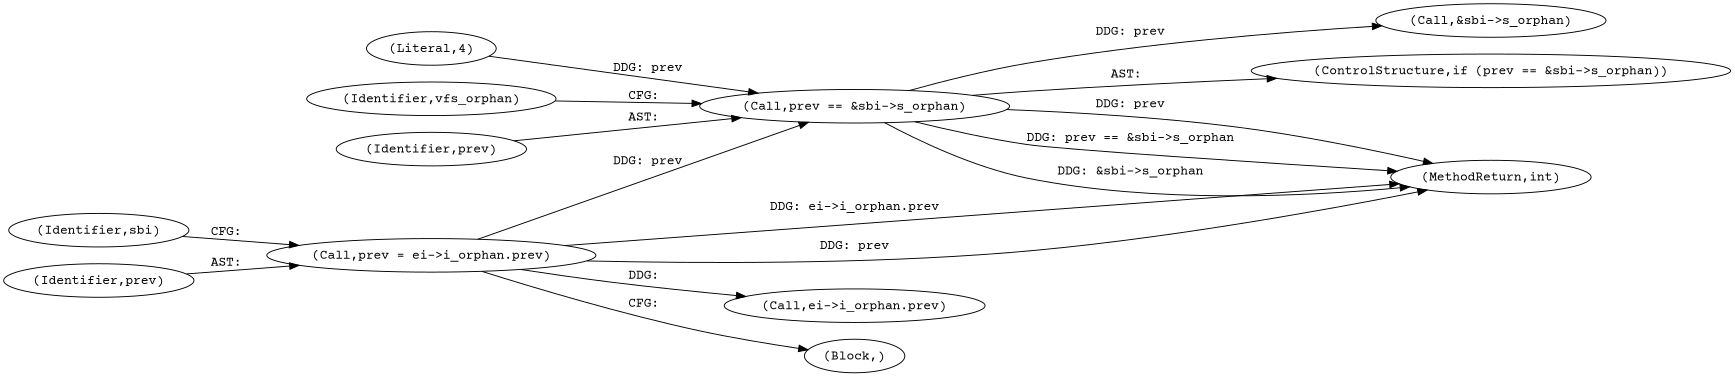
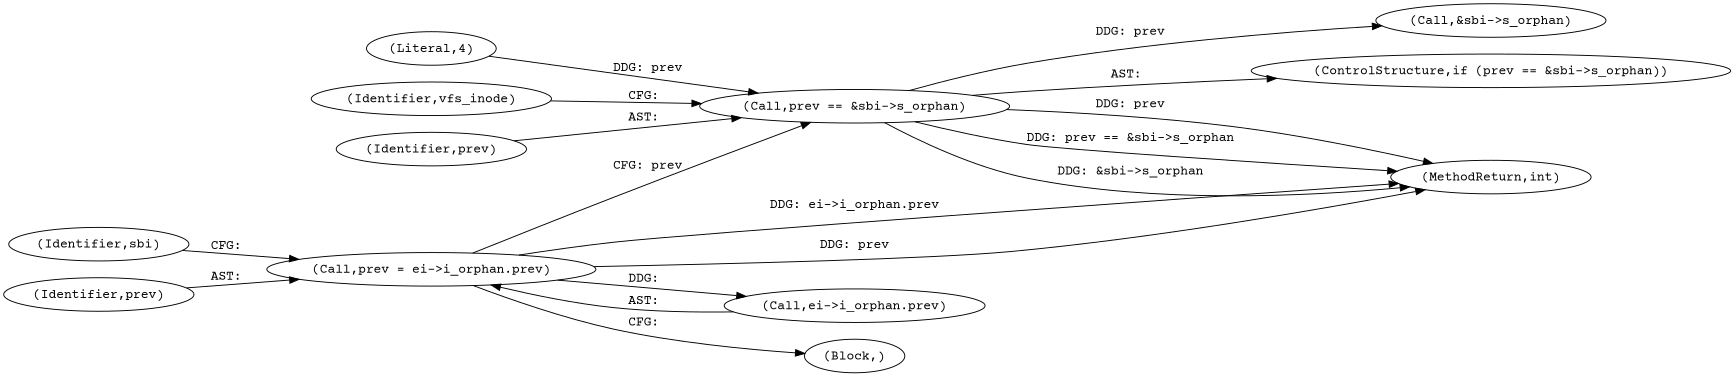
(431, 99) -> (431, 99)
(648, 161) -> (648, 165)
none -> (616, 308)
